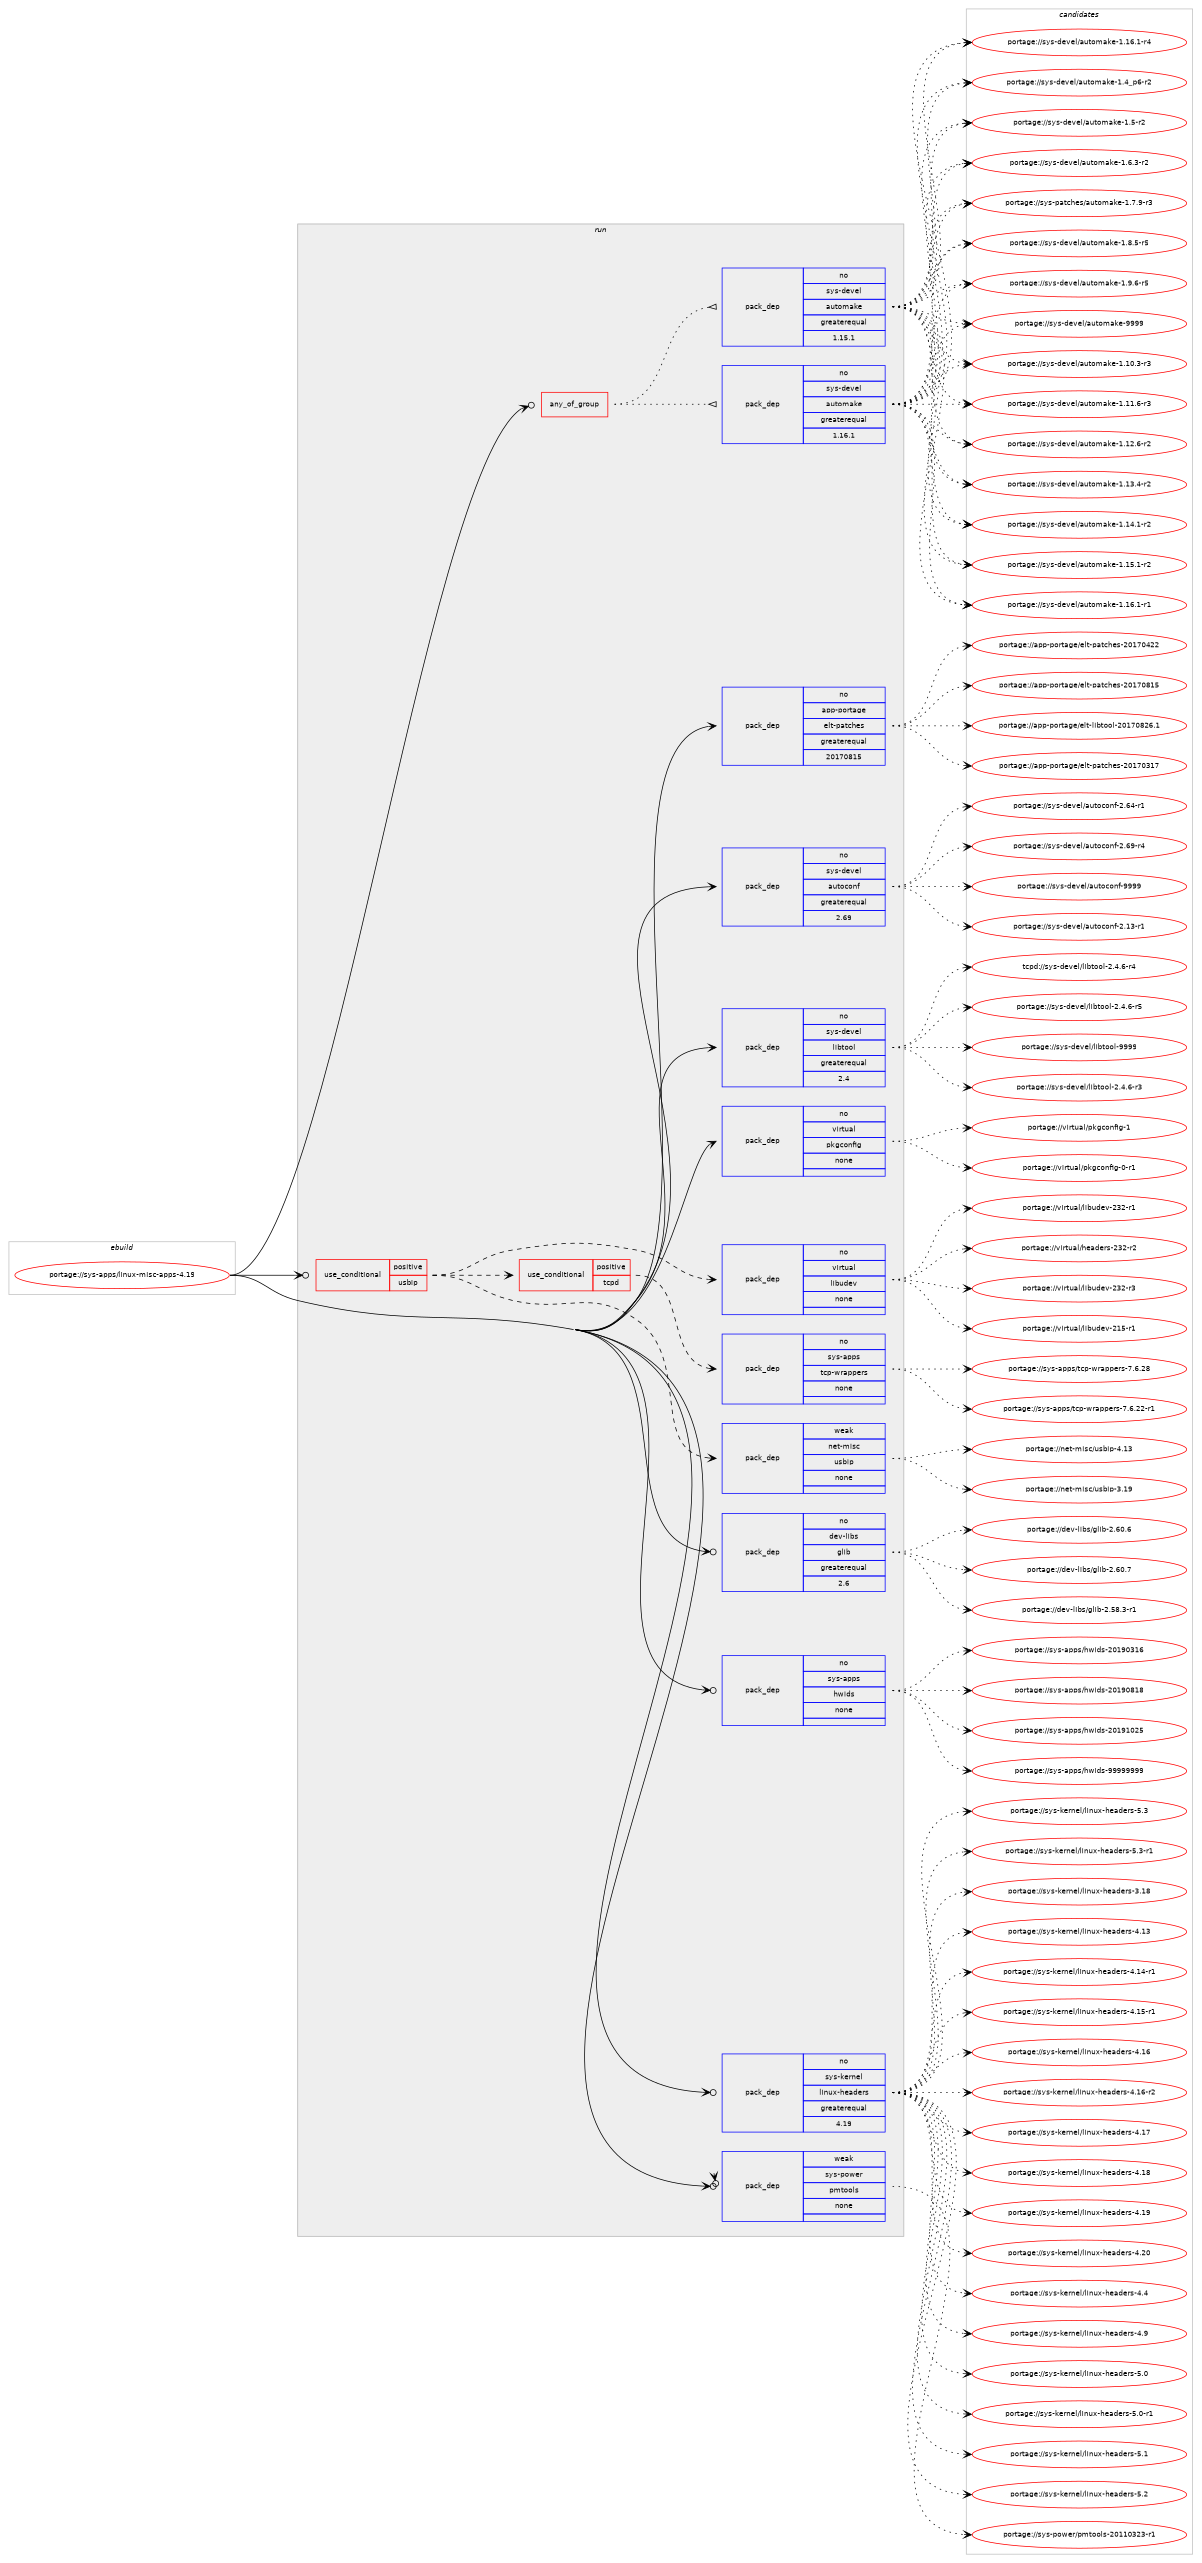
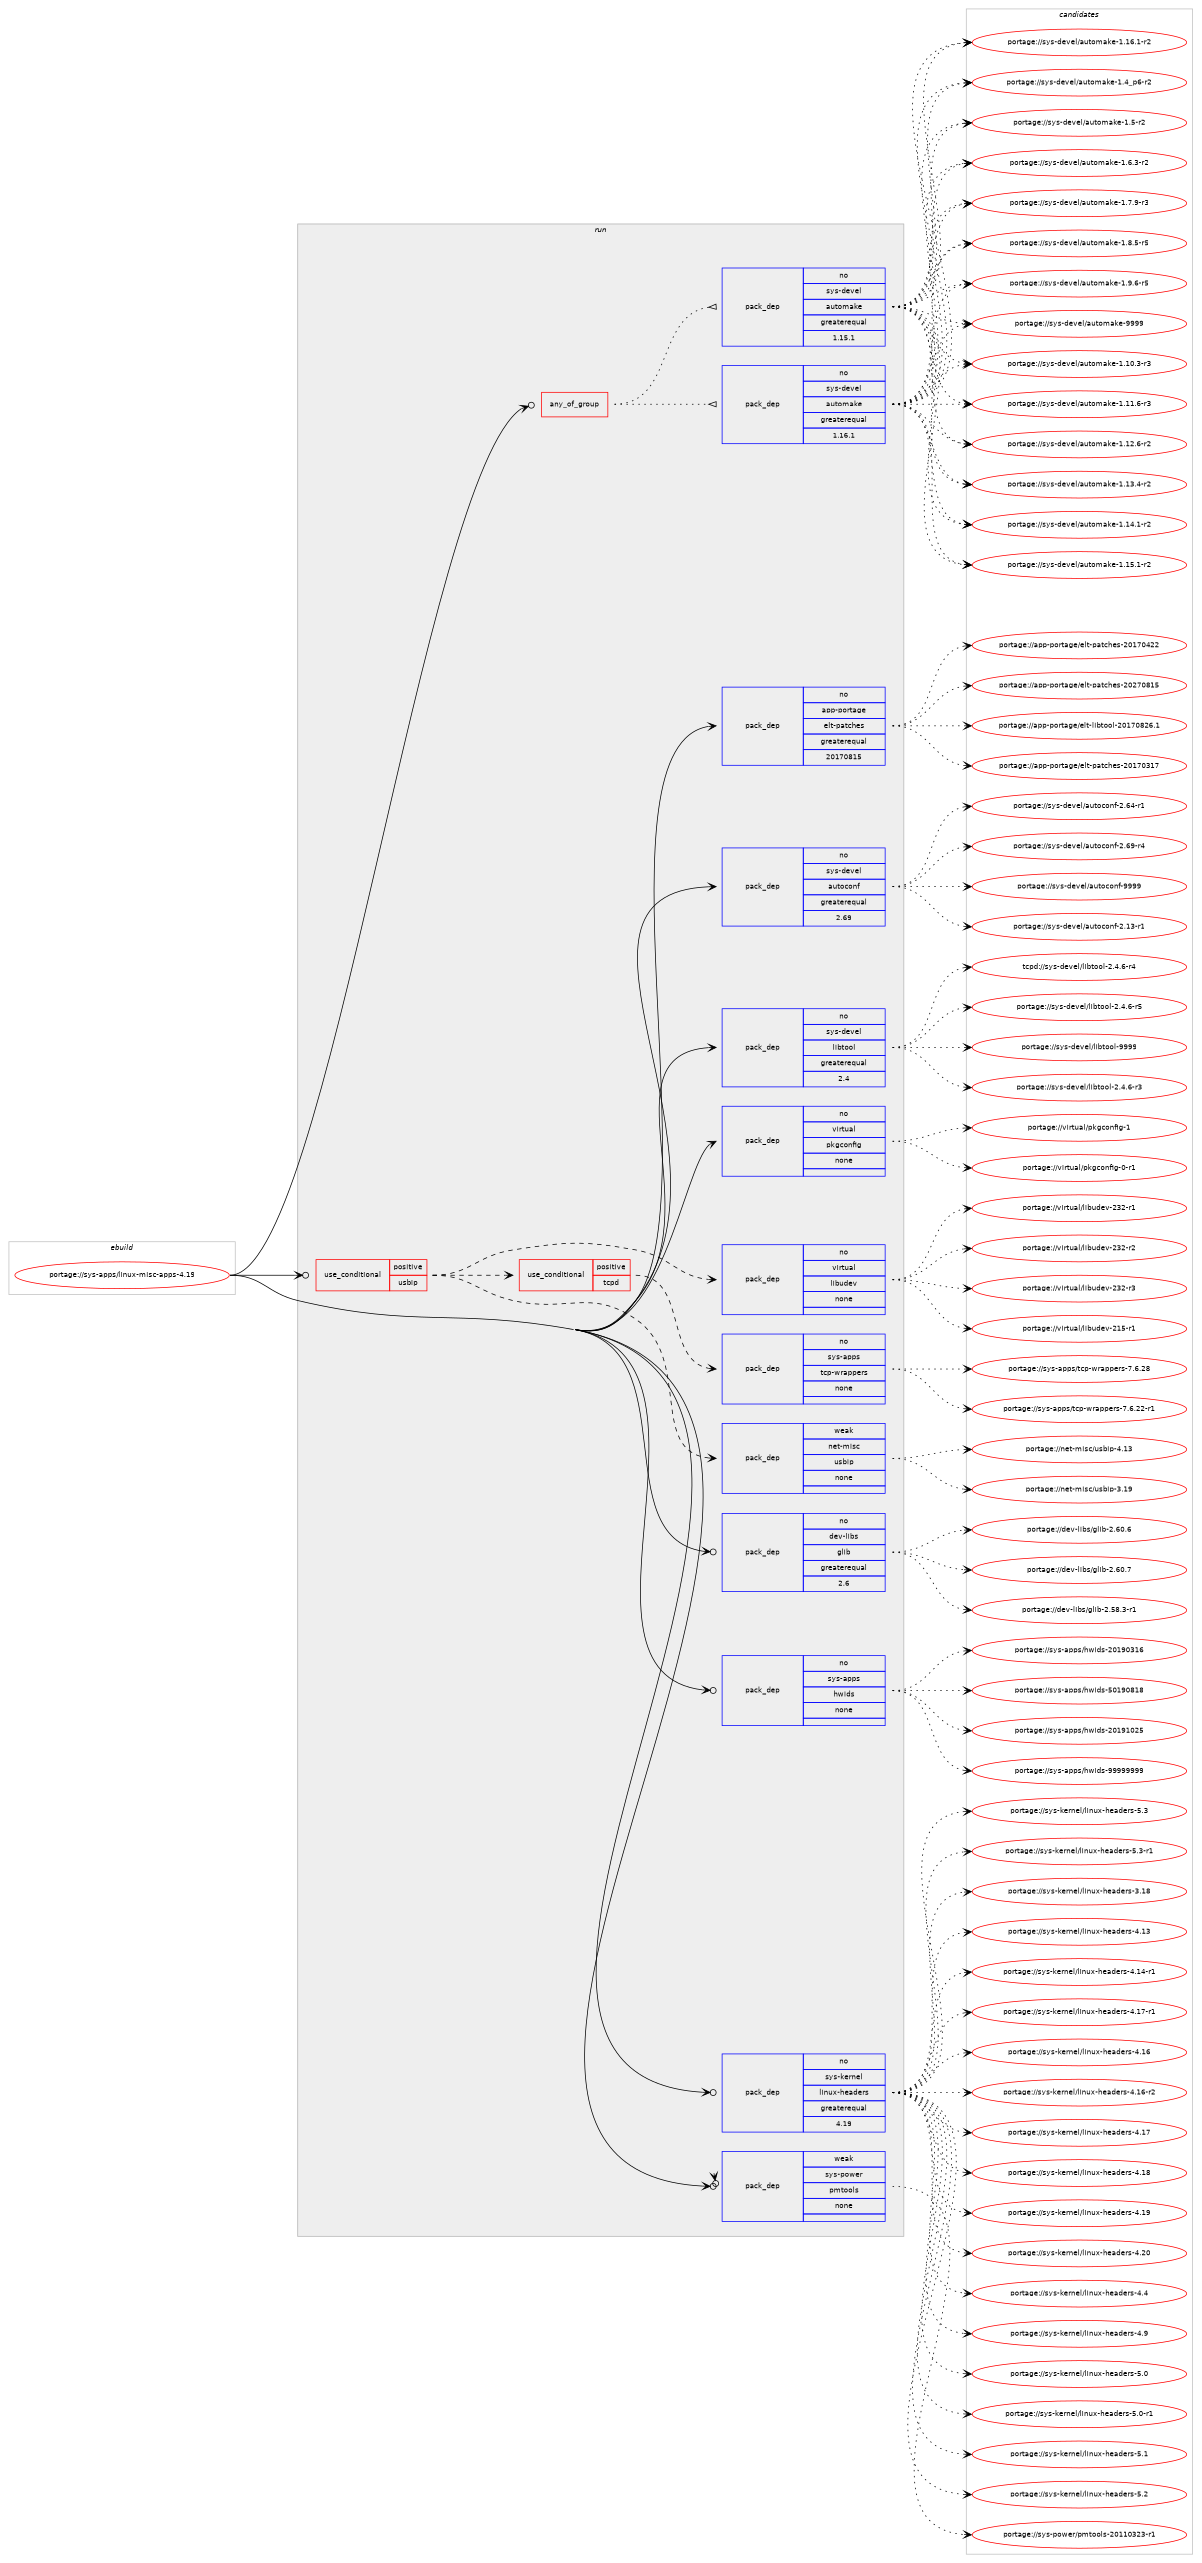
(1079, 42) -> (1079, 42)
(1079, 203) -> (1079, 203)
(1079, 605) -> none
(1079, 686) -> (1079, 686)
(1079, 1248) -> (1079, 1248)
(1079, 1691) -> (1079, 1691)
(1079, 2012) -> (1079, 2012)
